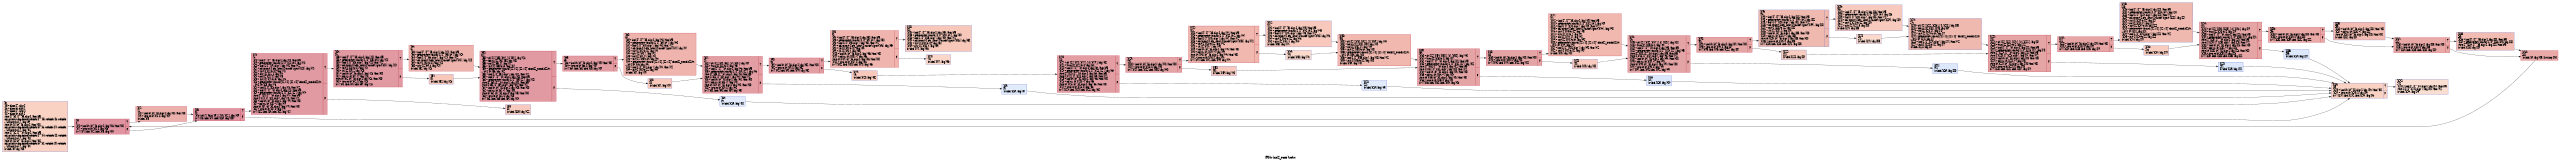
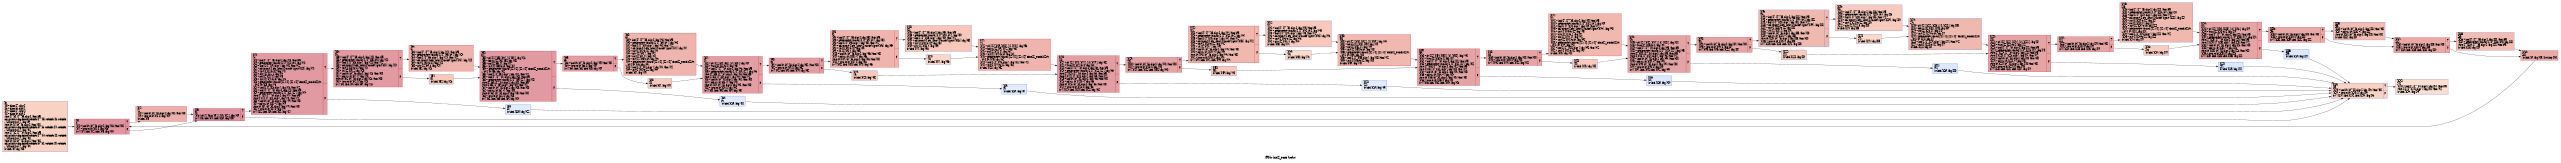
none -> (1014, 55)
(1646, 67) -> (1646, 67)
(518, 110) -> (518, 110)
none -> (1437, 111)
